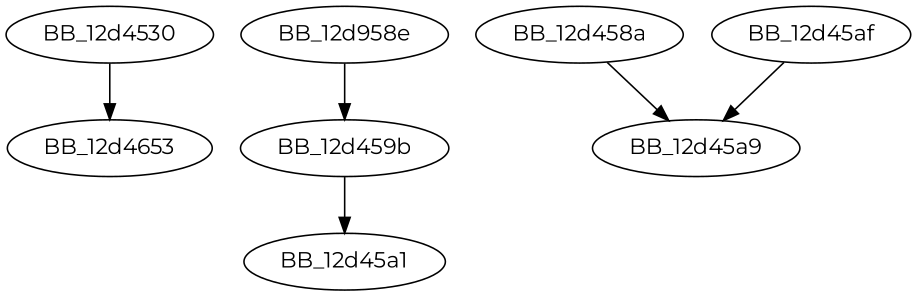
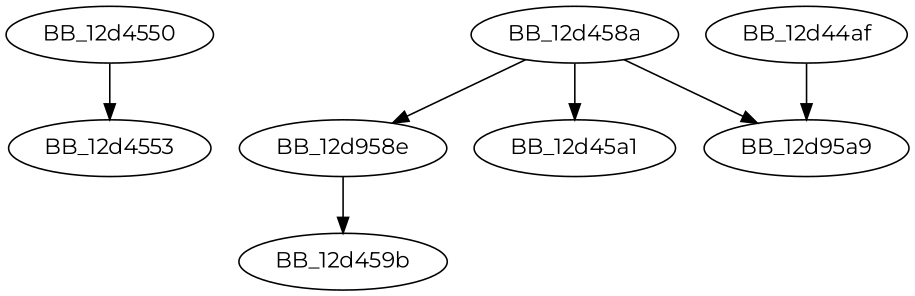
(110, 35) -> (110, 35)
(811, 35) -> (807, 35)
none -> (466, 88)
(110, 148) -> (110, 148)
(696, 148) -> (807, 148)
(345, 197) -> (575, 84)
